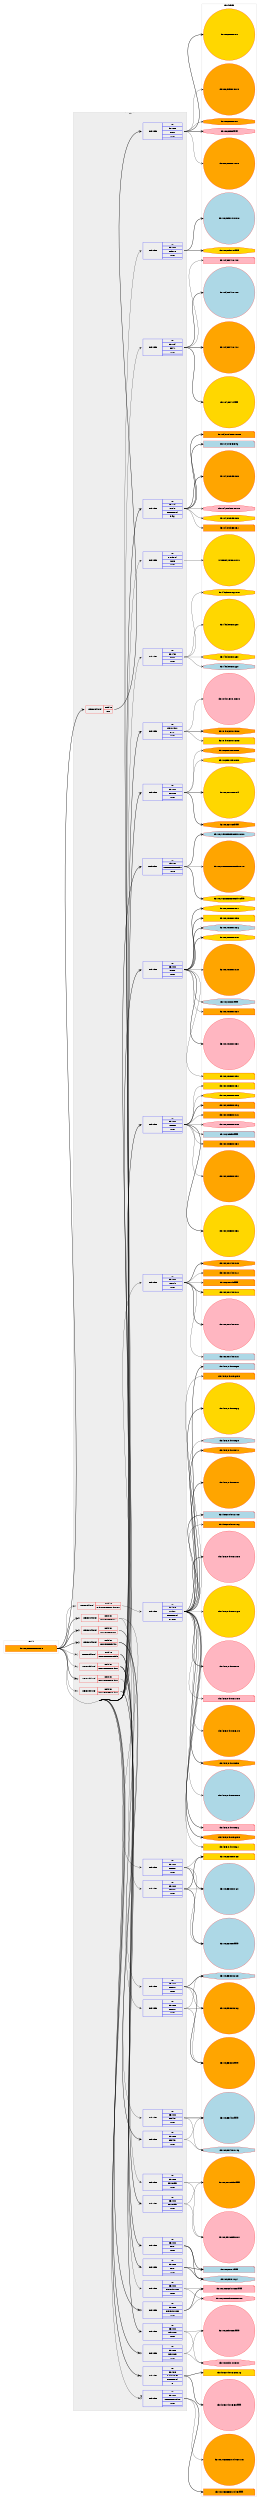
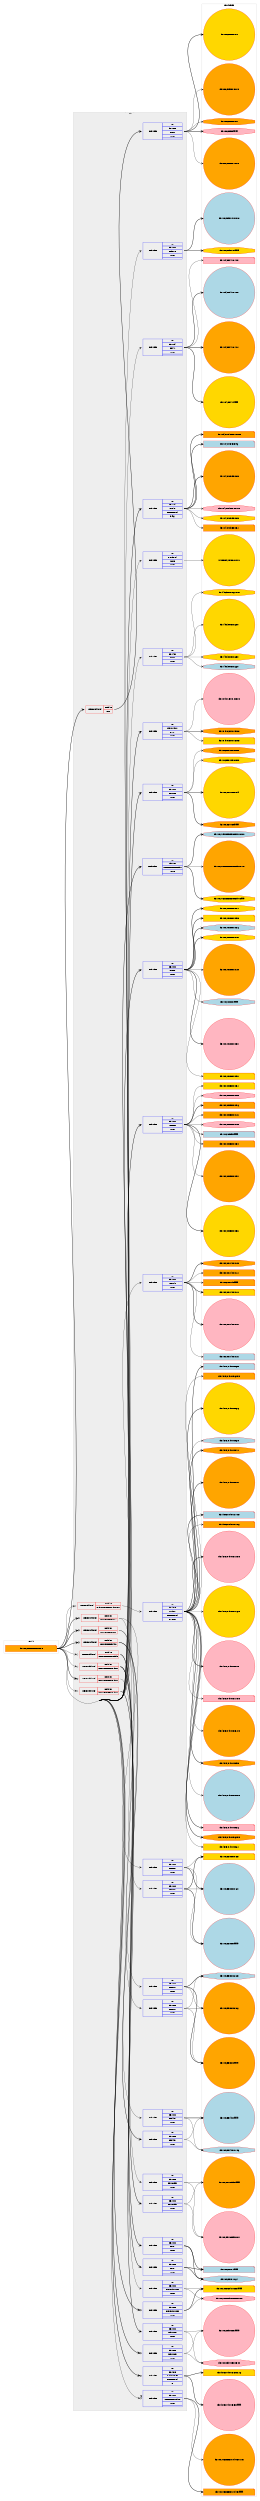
(229, 1012) -> none
(229, 1096) -> (229, 1096)
(229, 2289) -> (229, 2289)
(229, 2363) -> (229, 2363)
